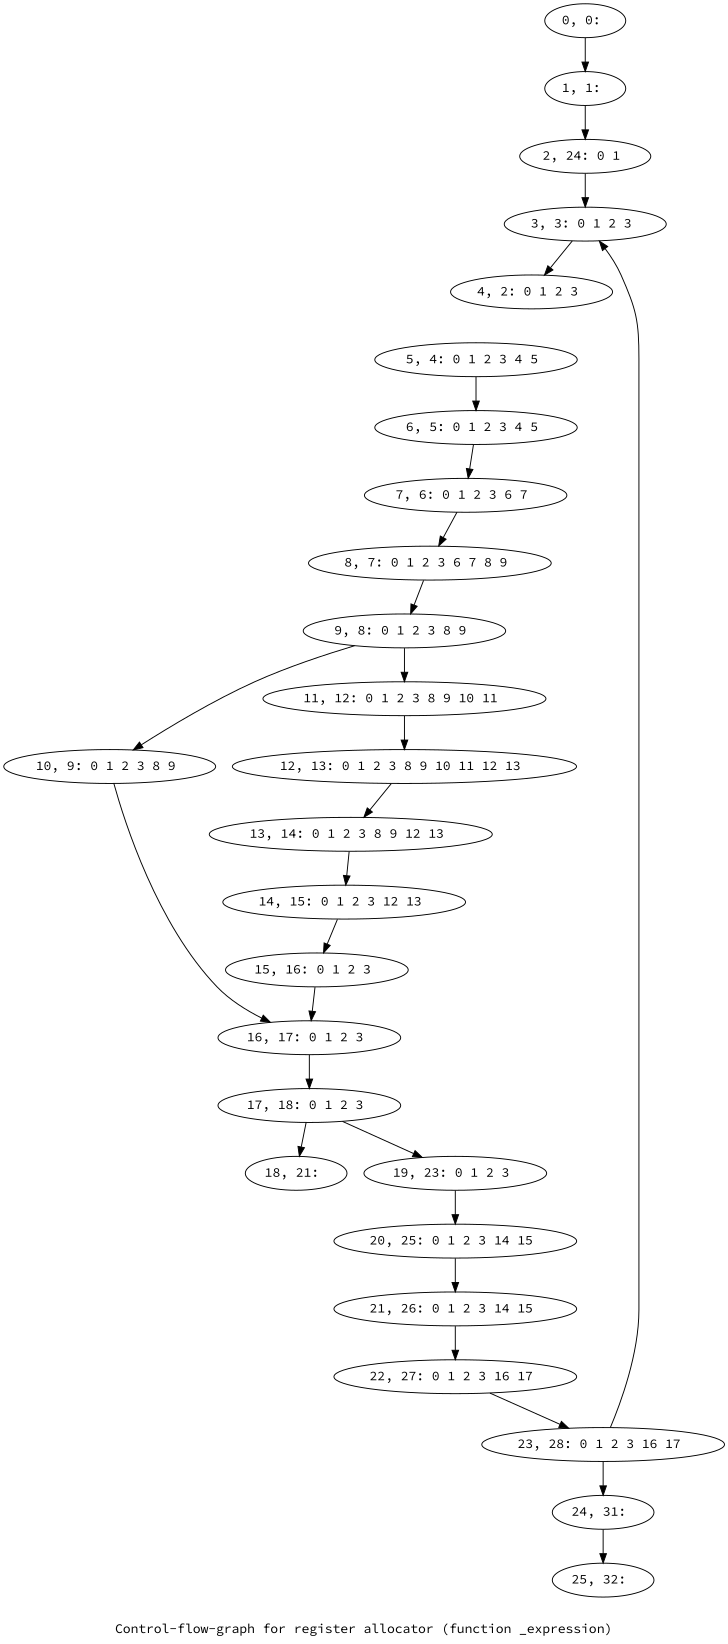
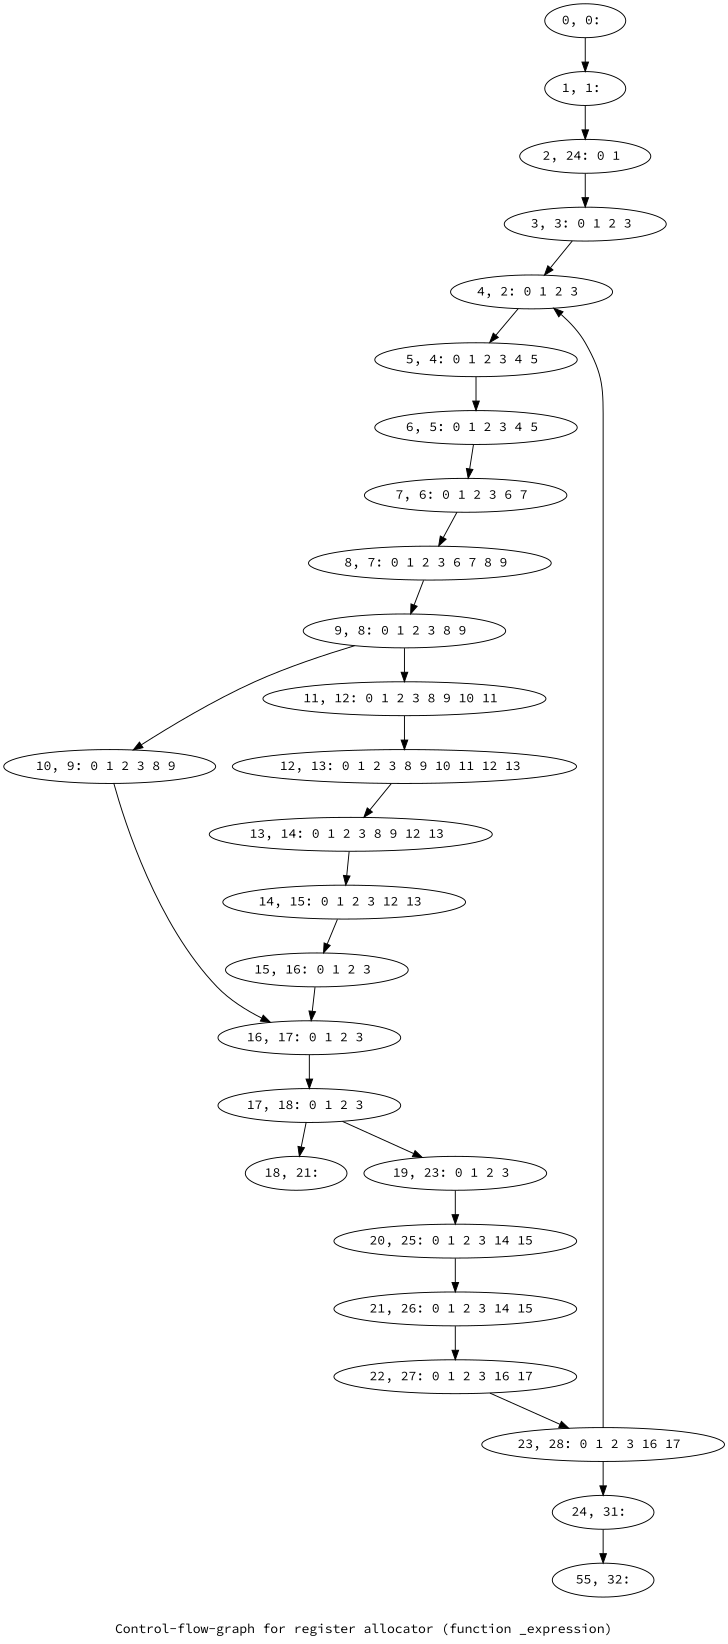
none -> (507, 322)
(639, 836) -> (603, 865)
(603, 1580) -> (603, 1580)
